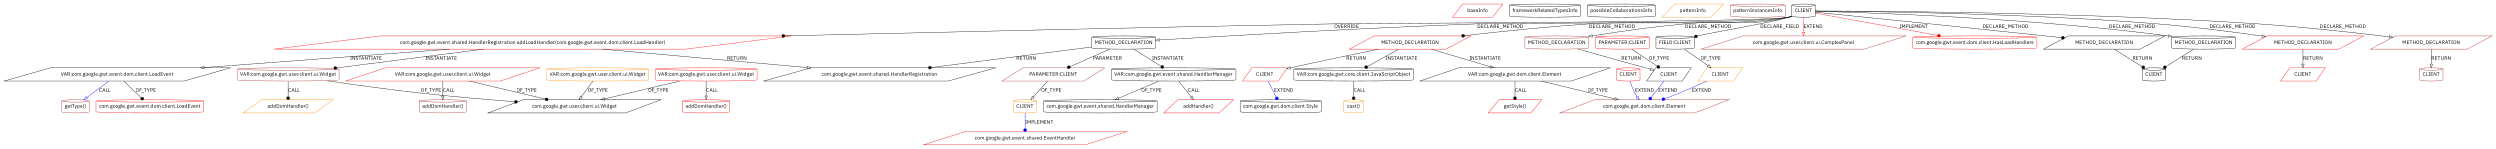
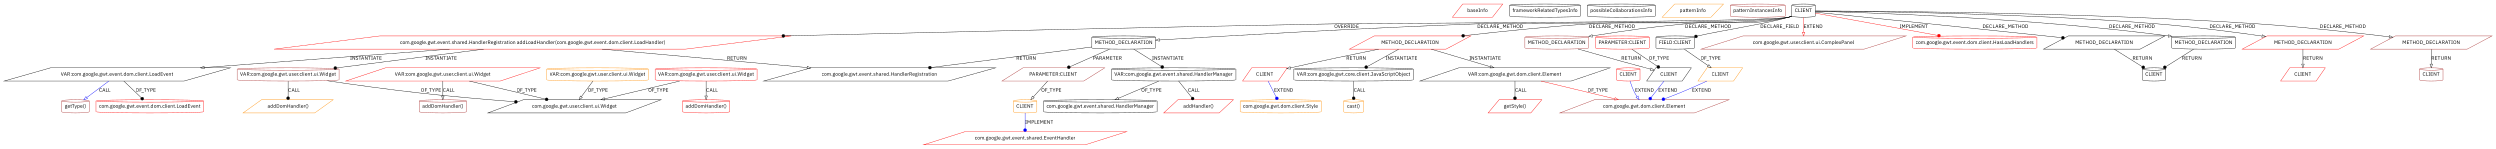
(1185, 89) -> (1185, 89)
(1578, 90) -> (1578, 90)
(1281, 106) -> (1281, 106)
